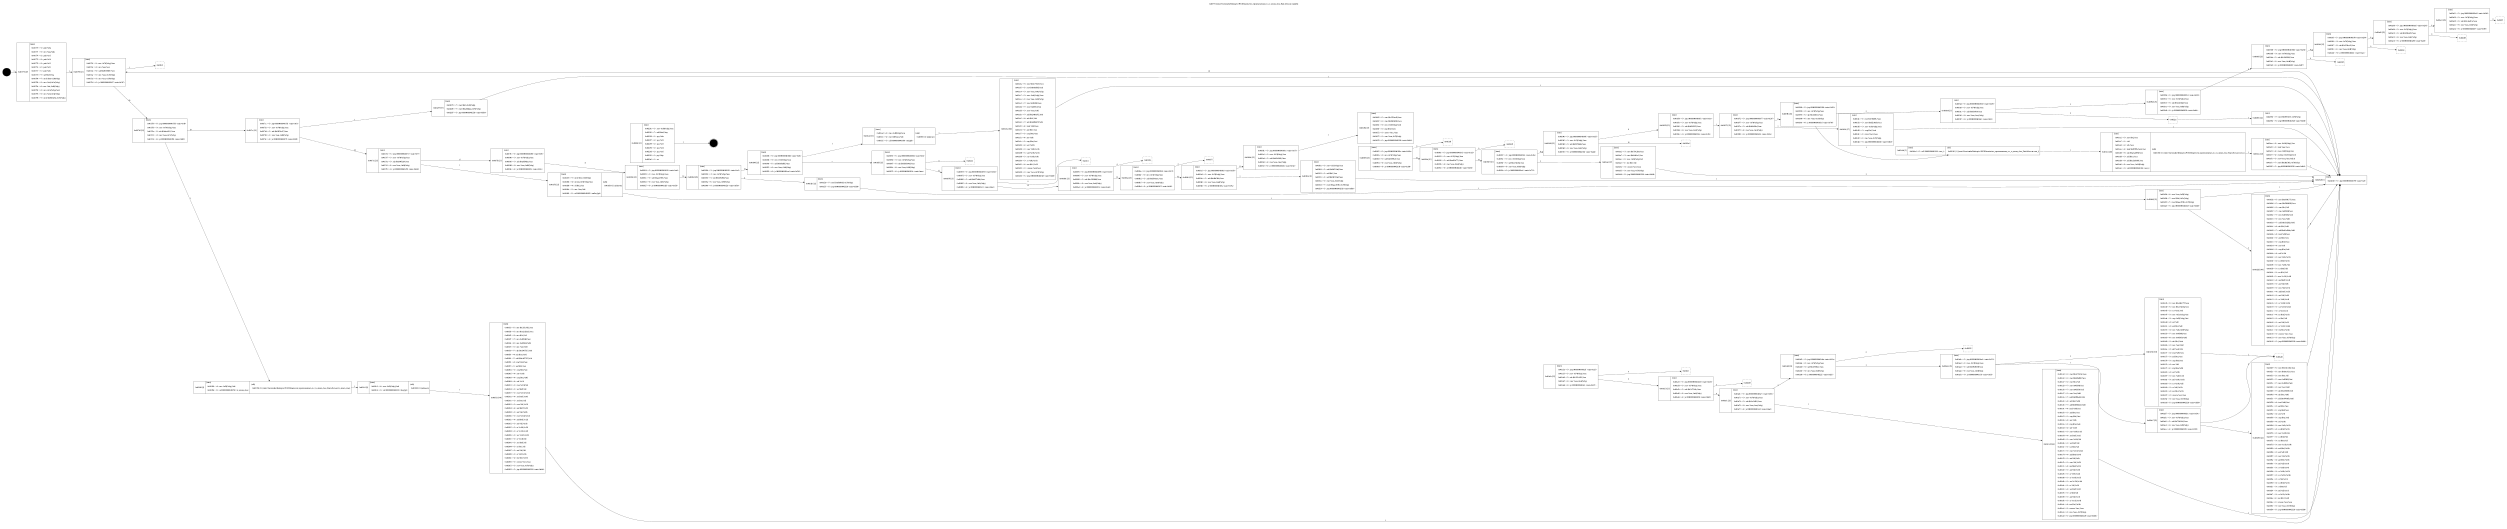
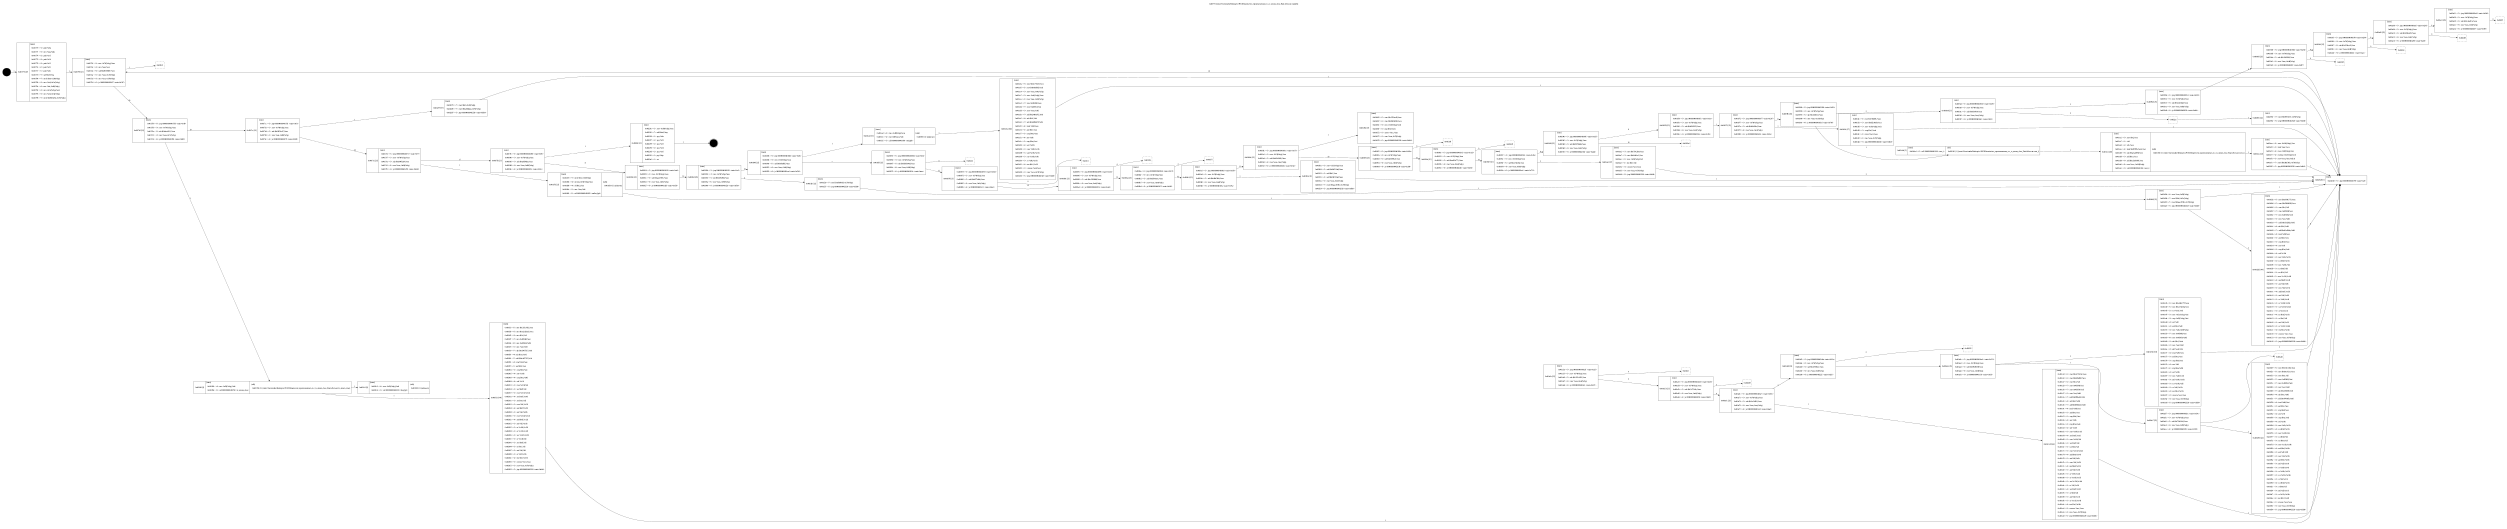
none -> (587, 152)
none -> (1328, 158)
(2237, 355) -> (2322, 321)
(459, 393) -> (405, 398)
